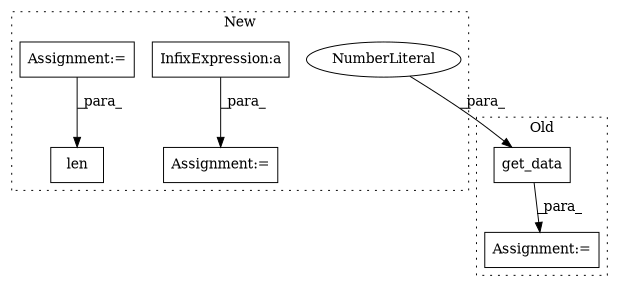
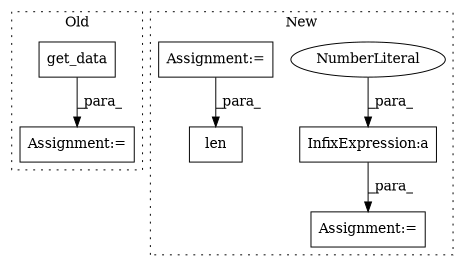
(458, 107) -> (368, 97)
